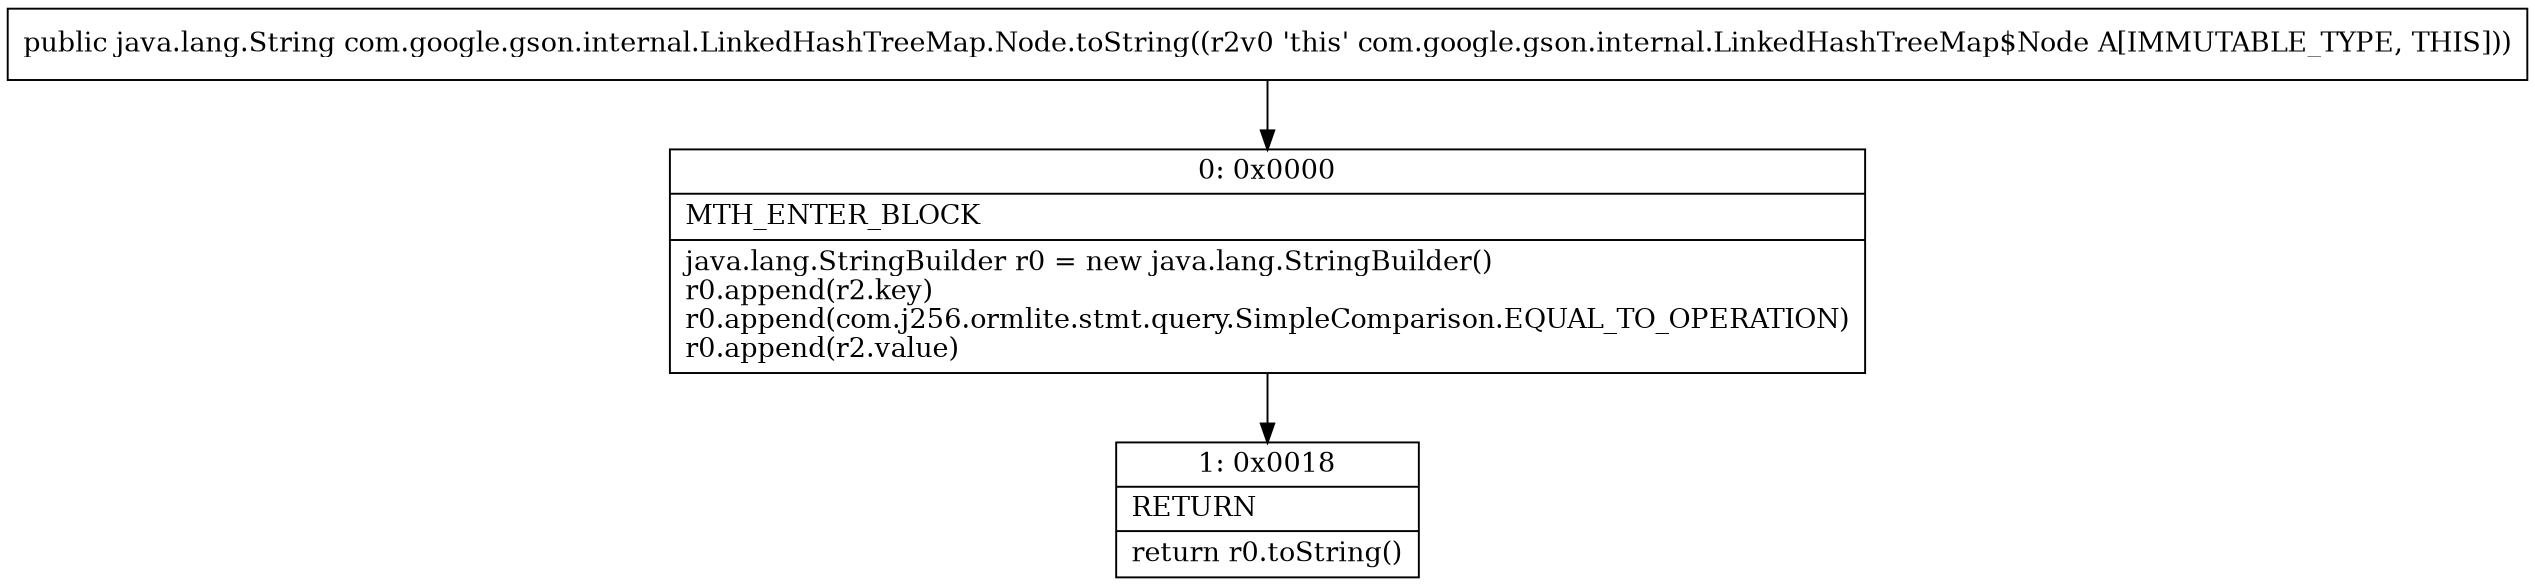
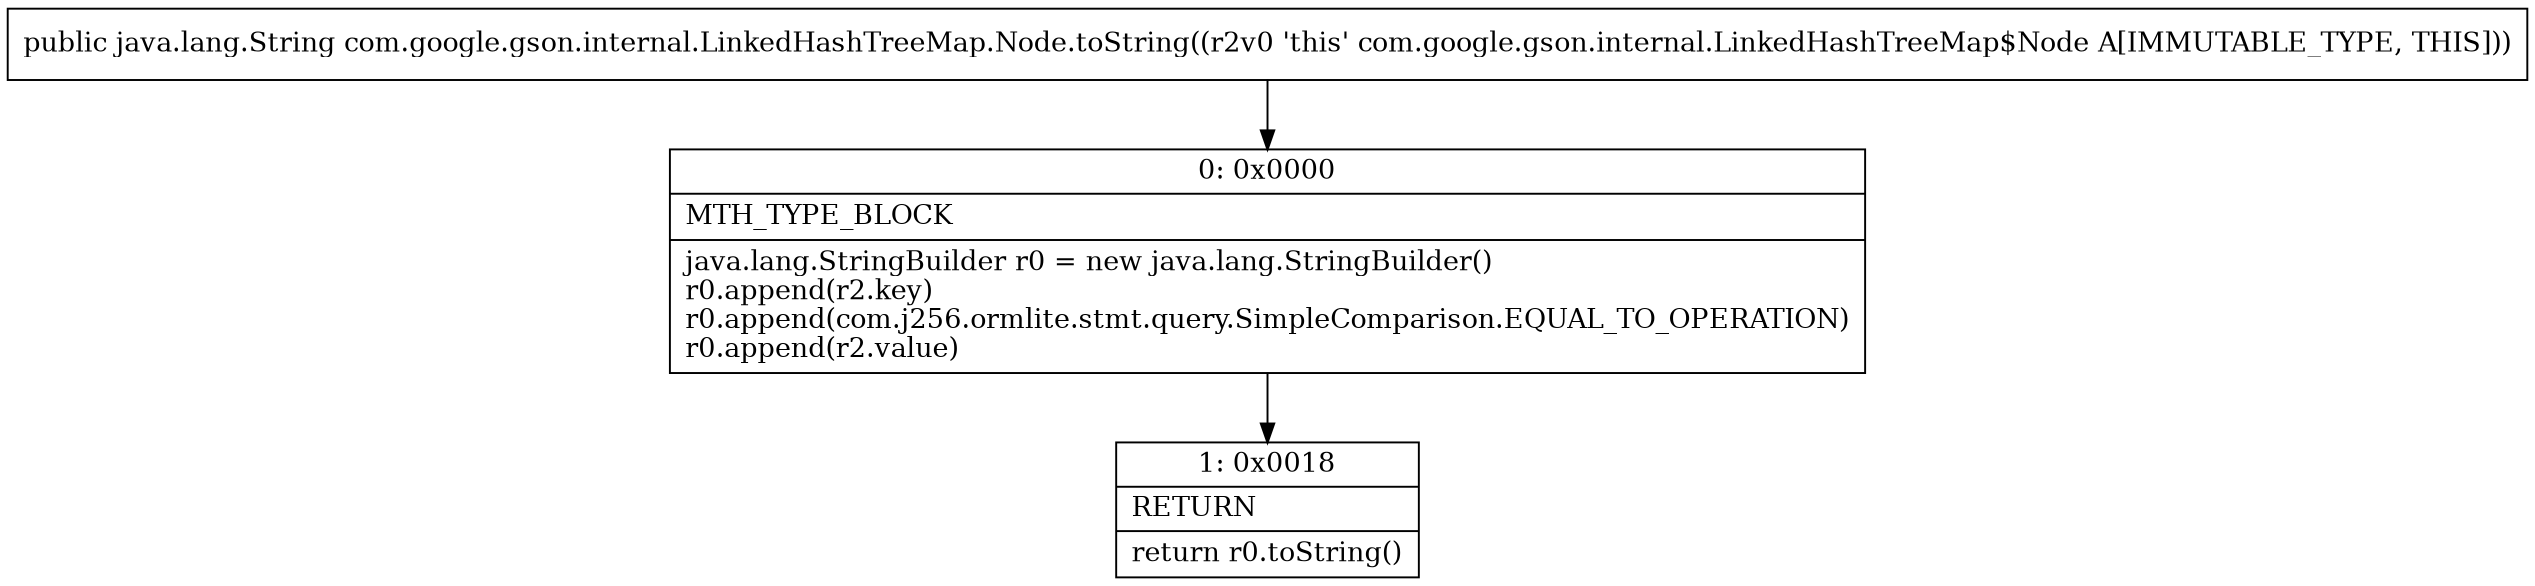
(834, 216) -> (819, 216)
